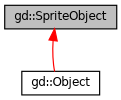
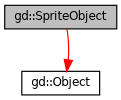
(53, 56) -> (69, 44)
